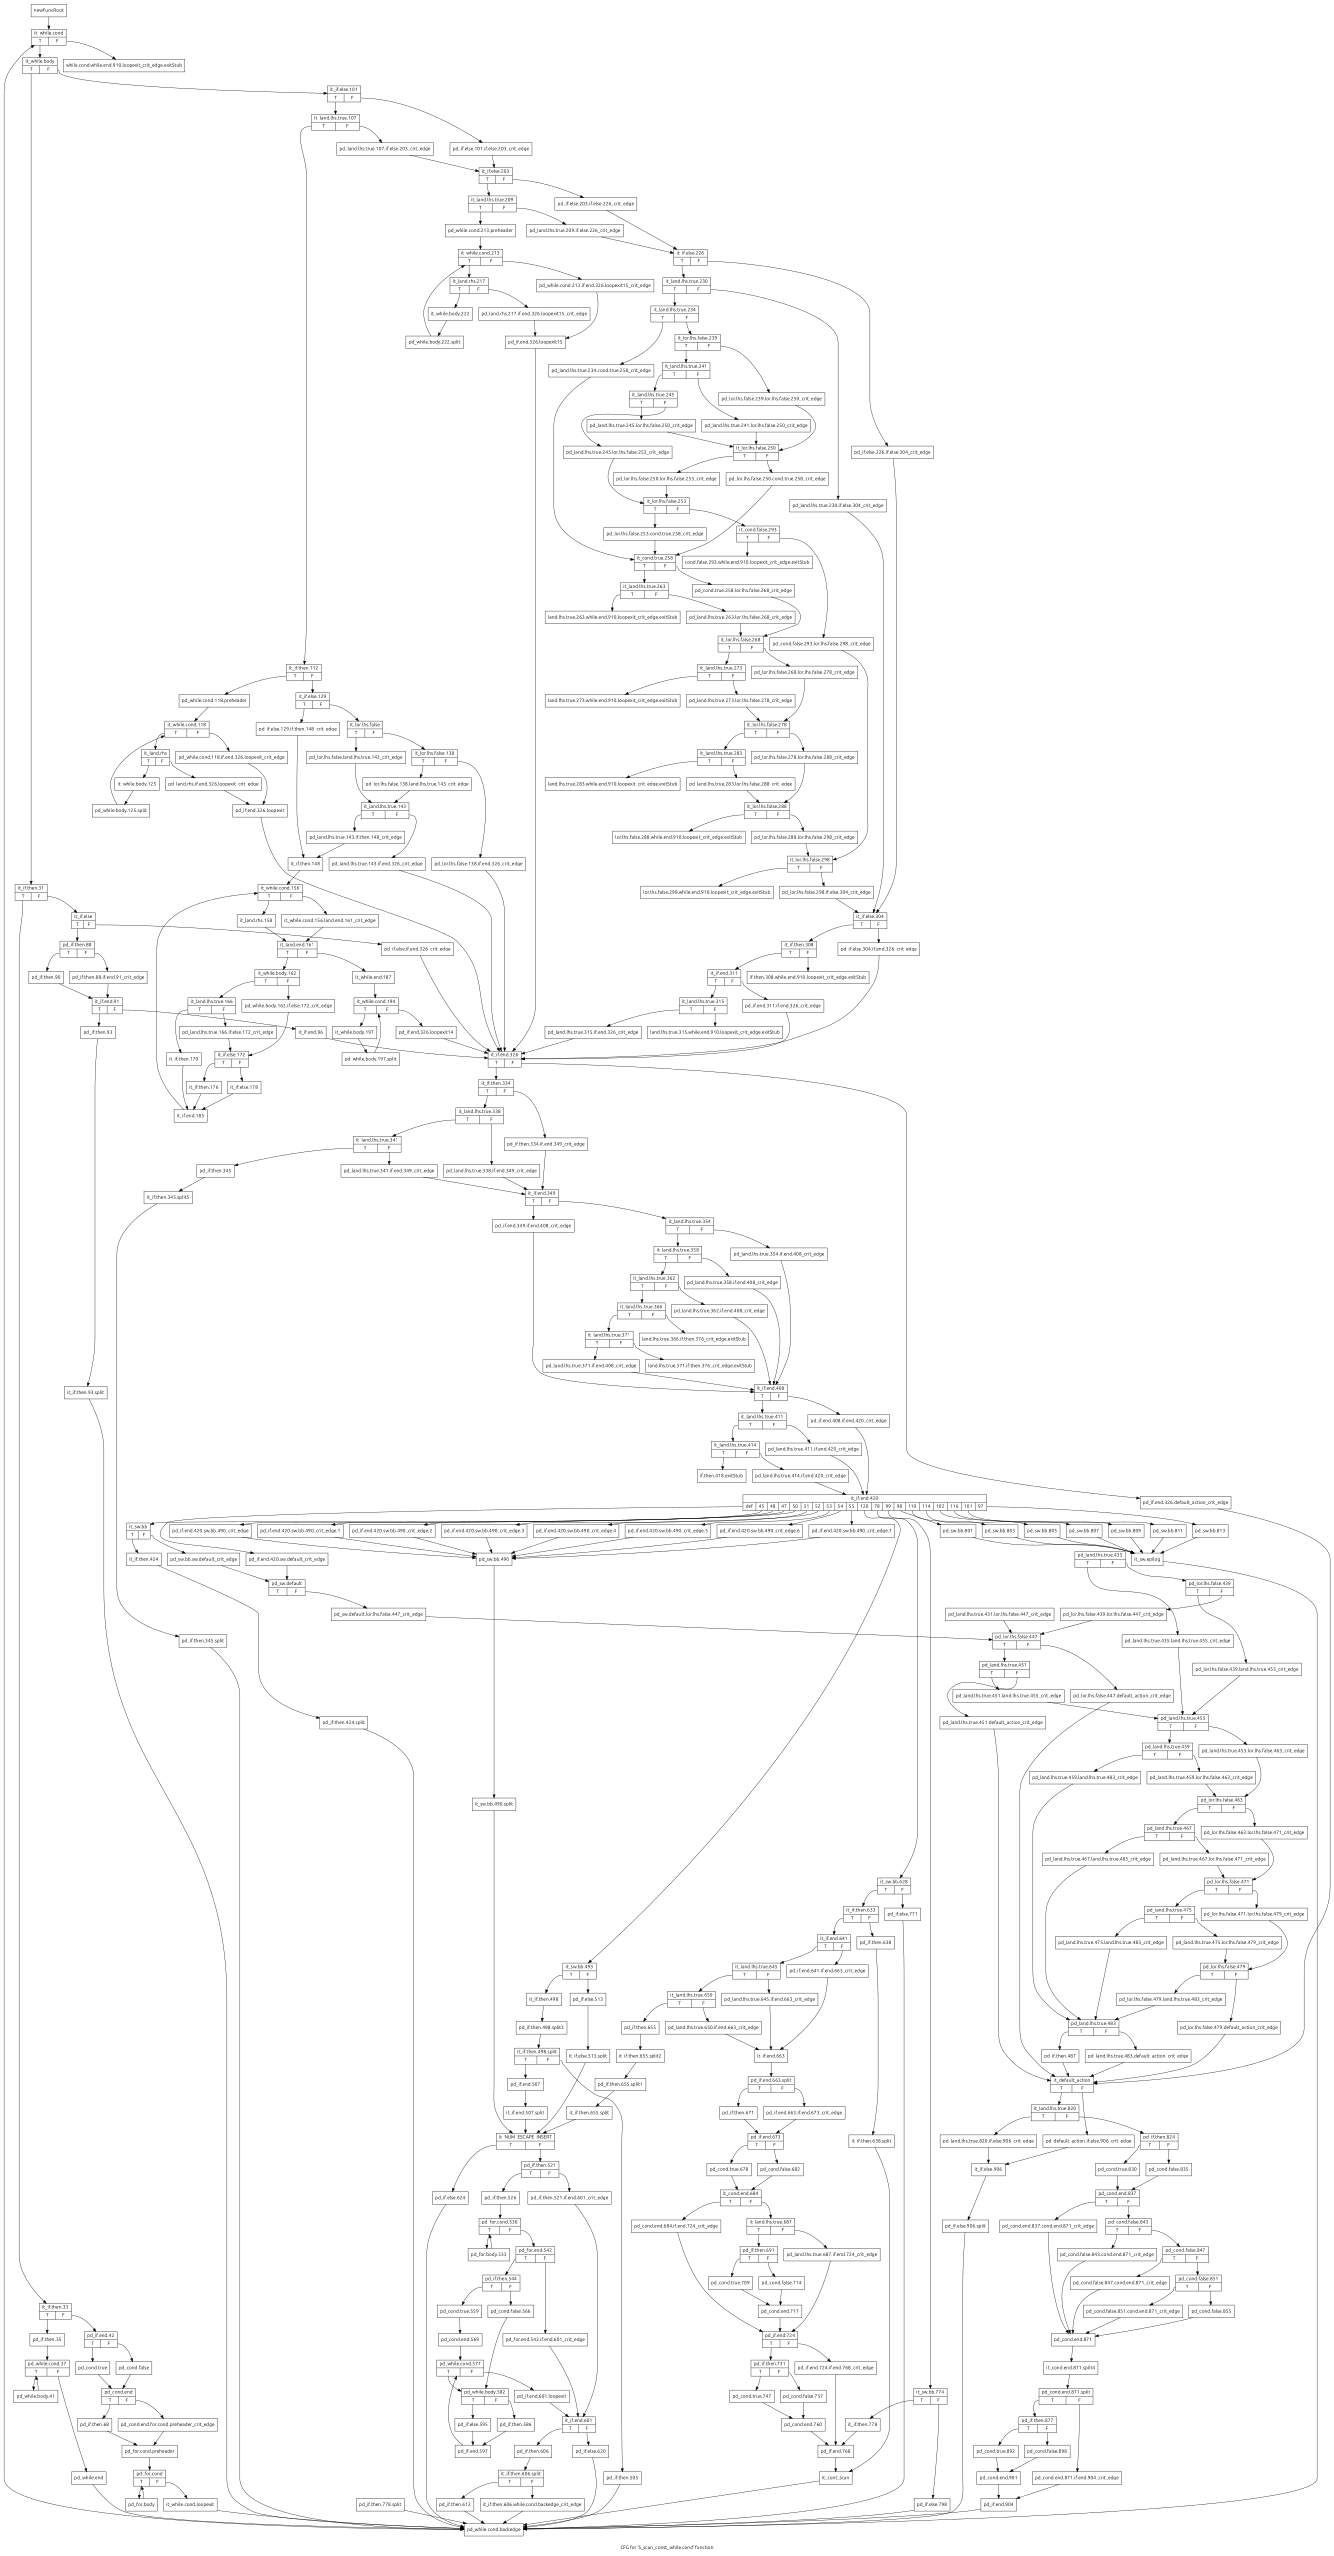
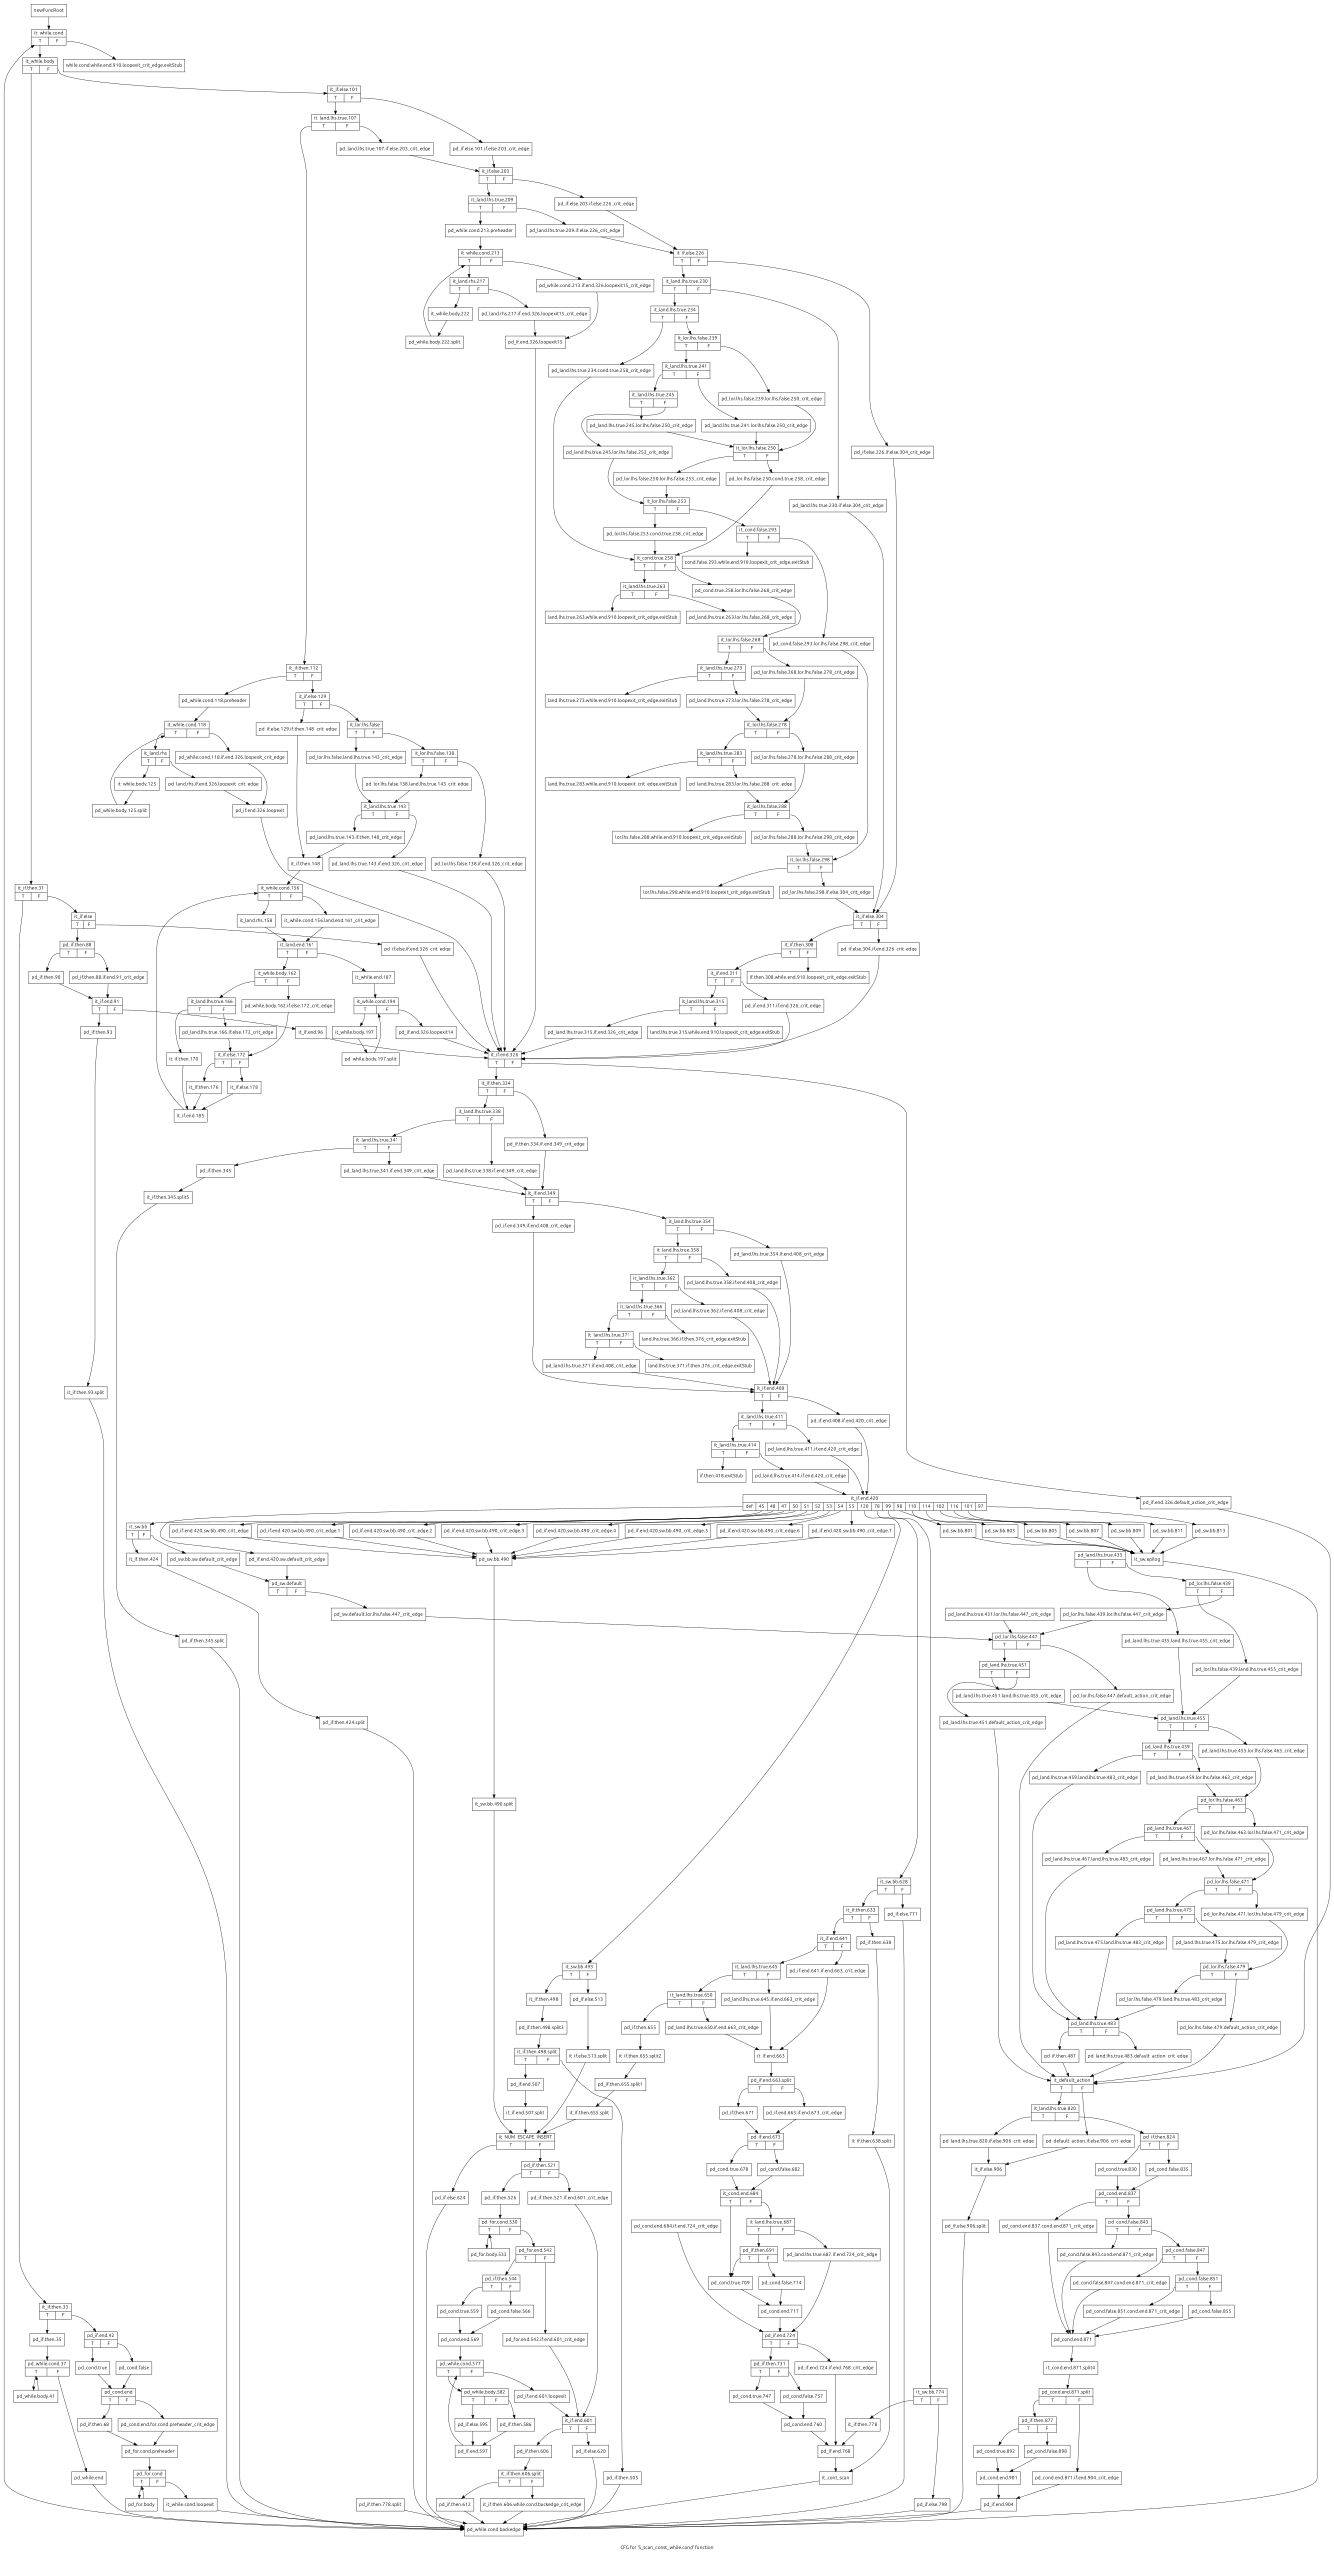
(741, 628) -> none
(701, 2207) -> (730, 2240)
(494, 2350) -> (487, 2325)
